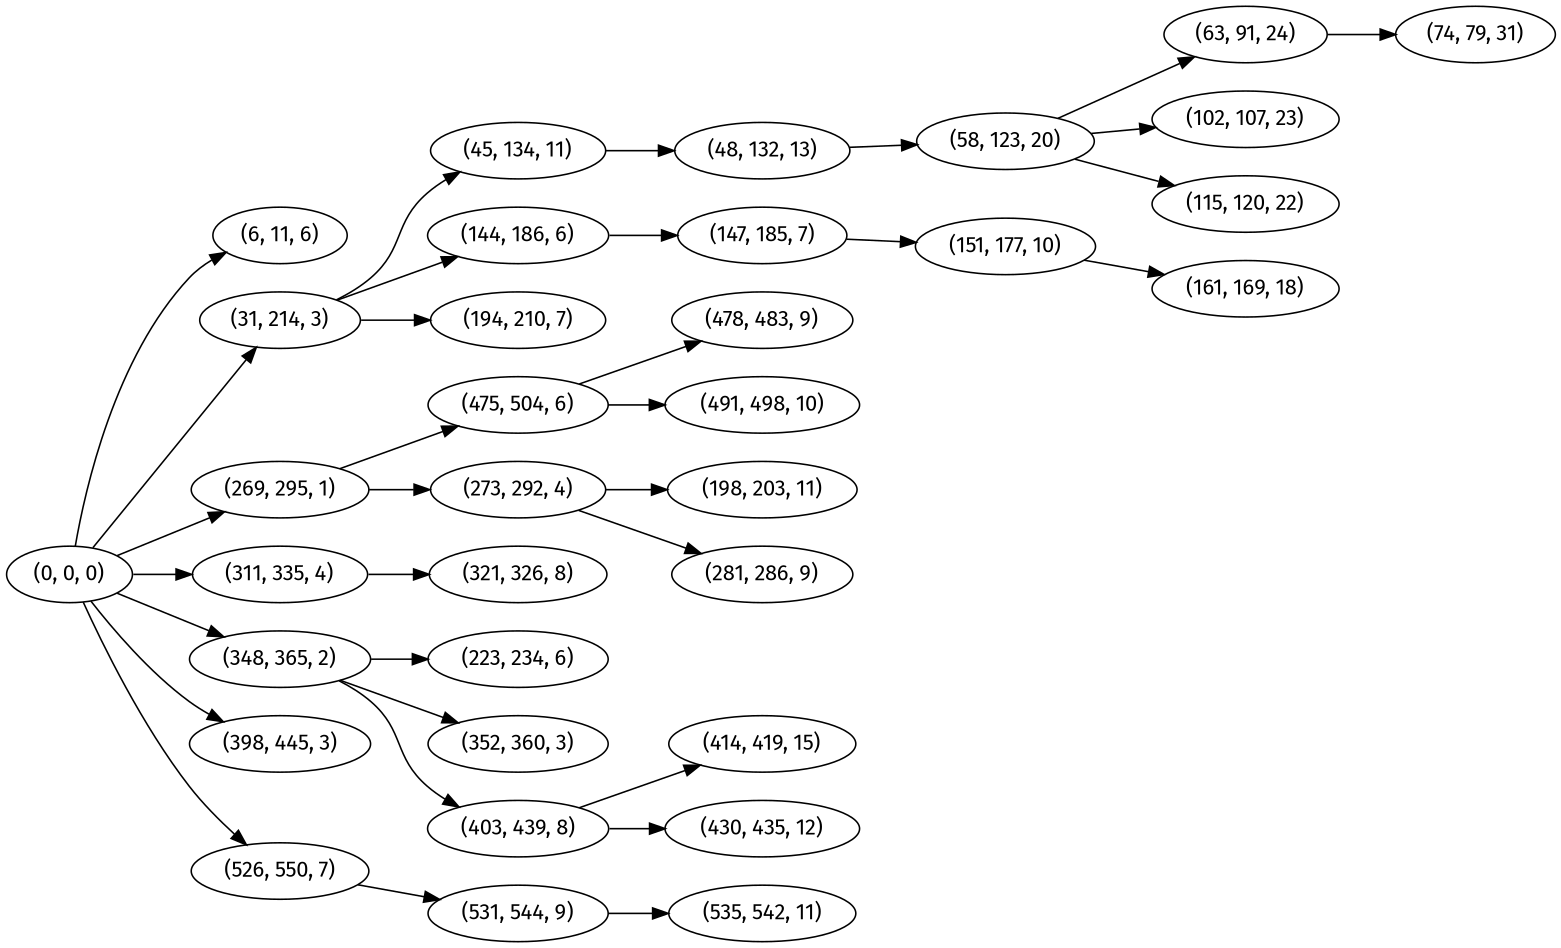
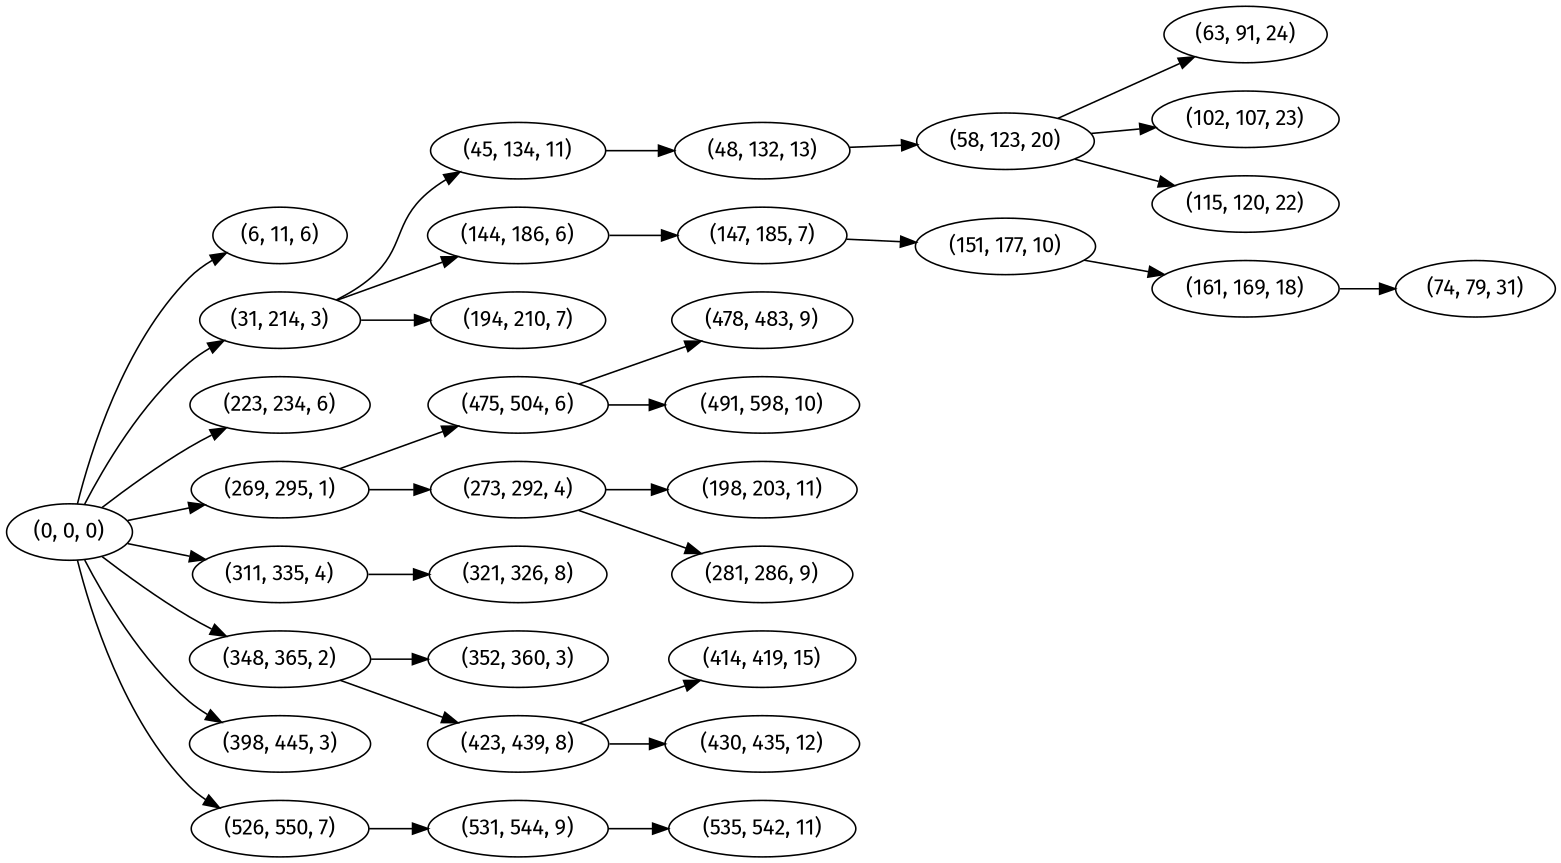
(1354, 35) -> (1360, 289)
(762, 405) -> (762, 405)
(392, 659) -> (155, 469)
(518, 829) -> (518, 744)
